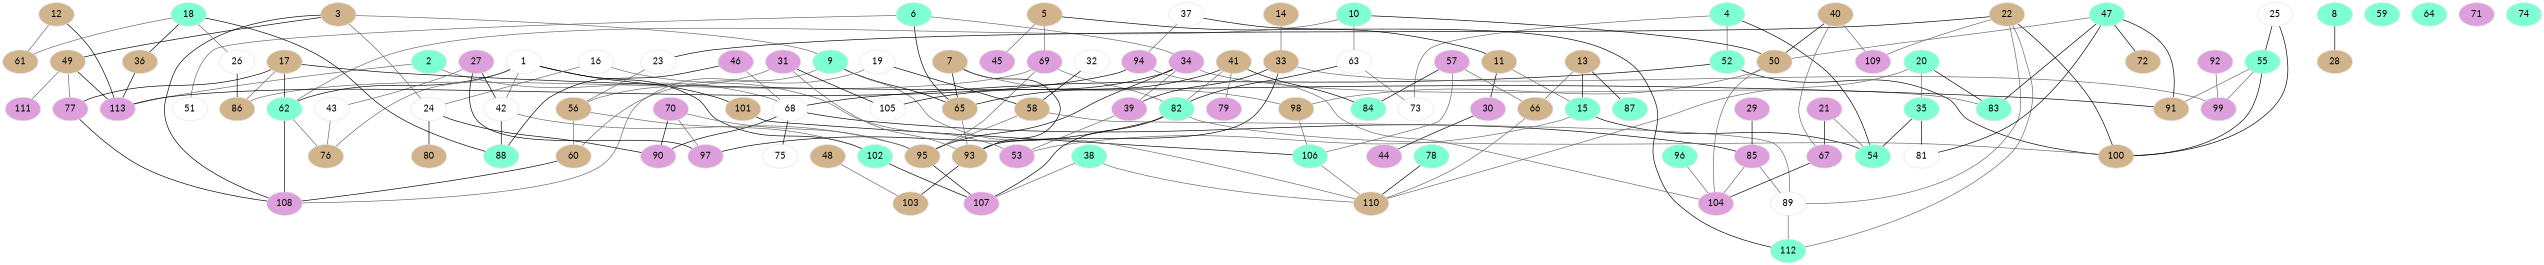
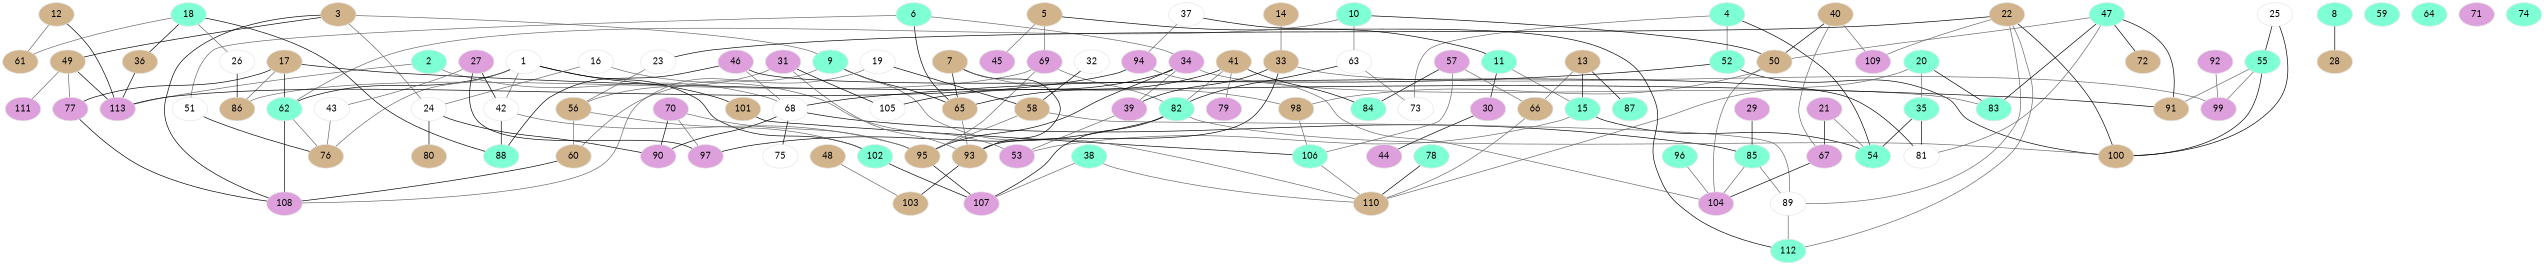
(1499, 62) -> (1499, 62)
none -> (1339, 80)
(2038, 104) -> (2038, 104)
none -> (256, 136)
(1752, 156) -> (1752, 156)
